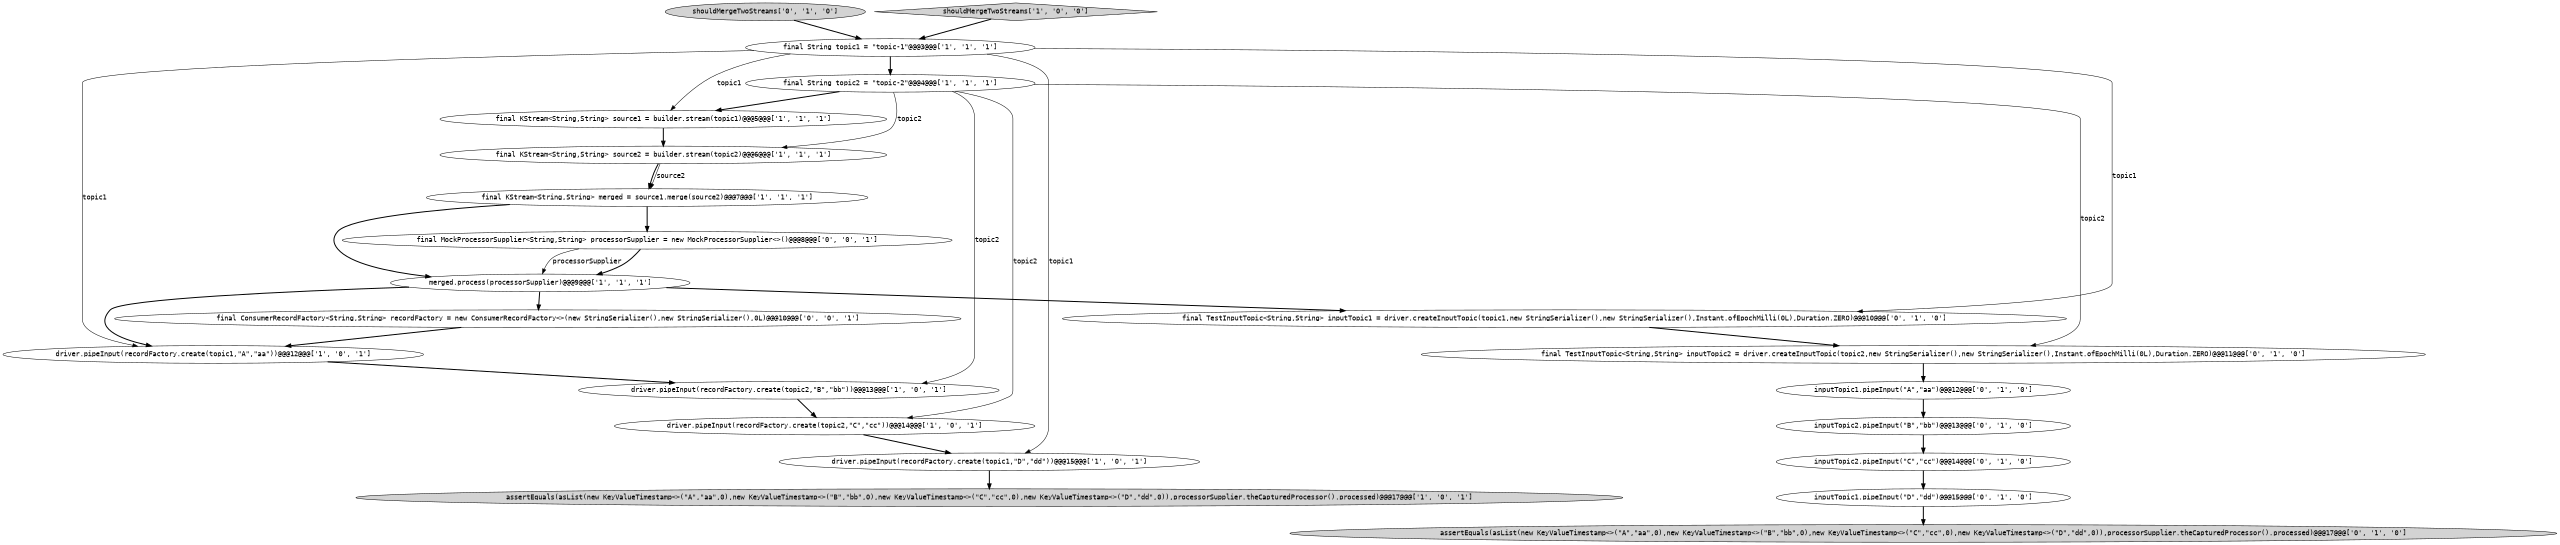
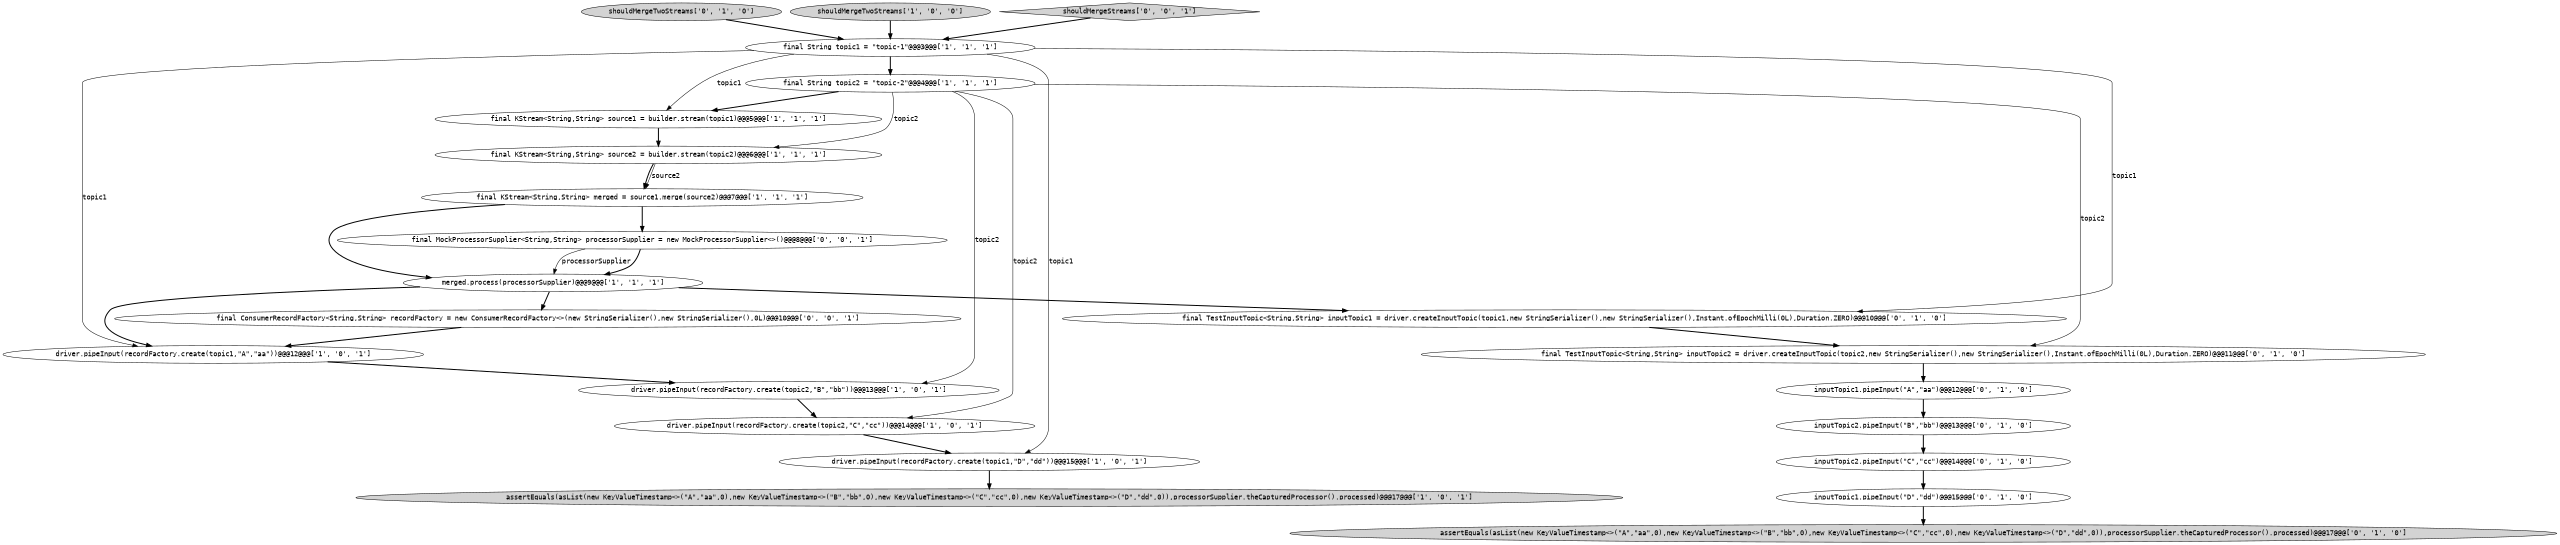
(1016, 12) -> (890, 12)
none -> (1130, 12)
